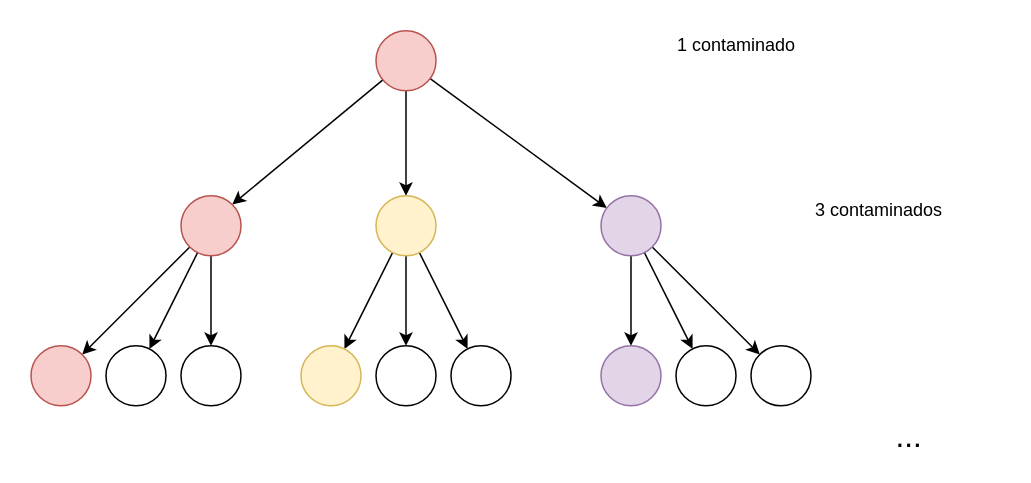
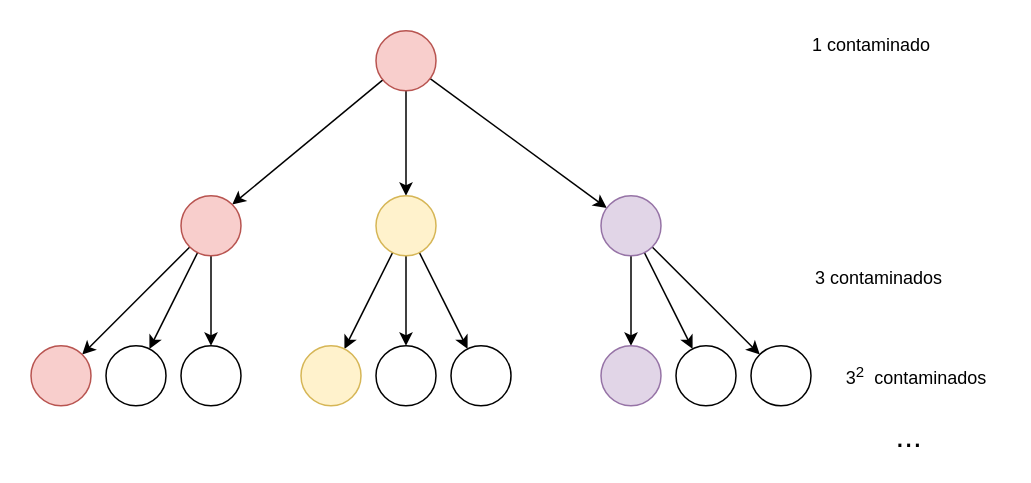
(736, 46) -> (871, 46)
(878, 211) -> (878, 278)
none -> (916, 376)
